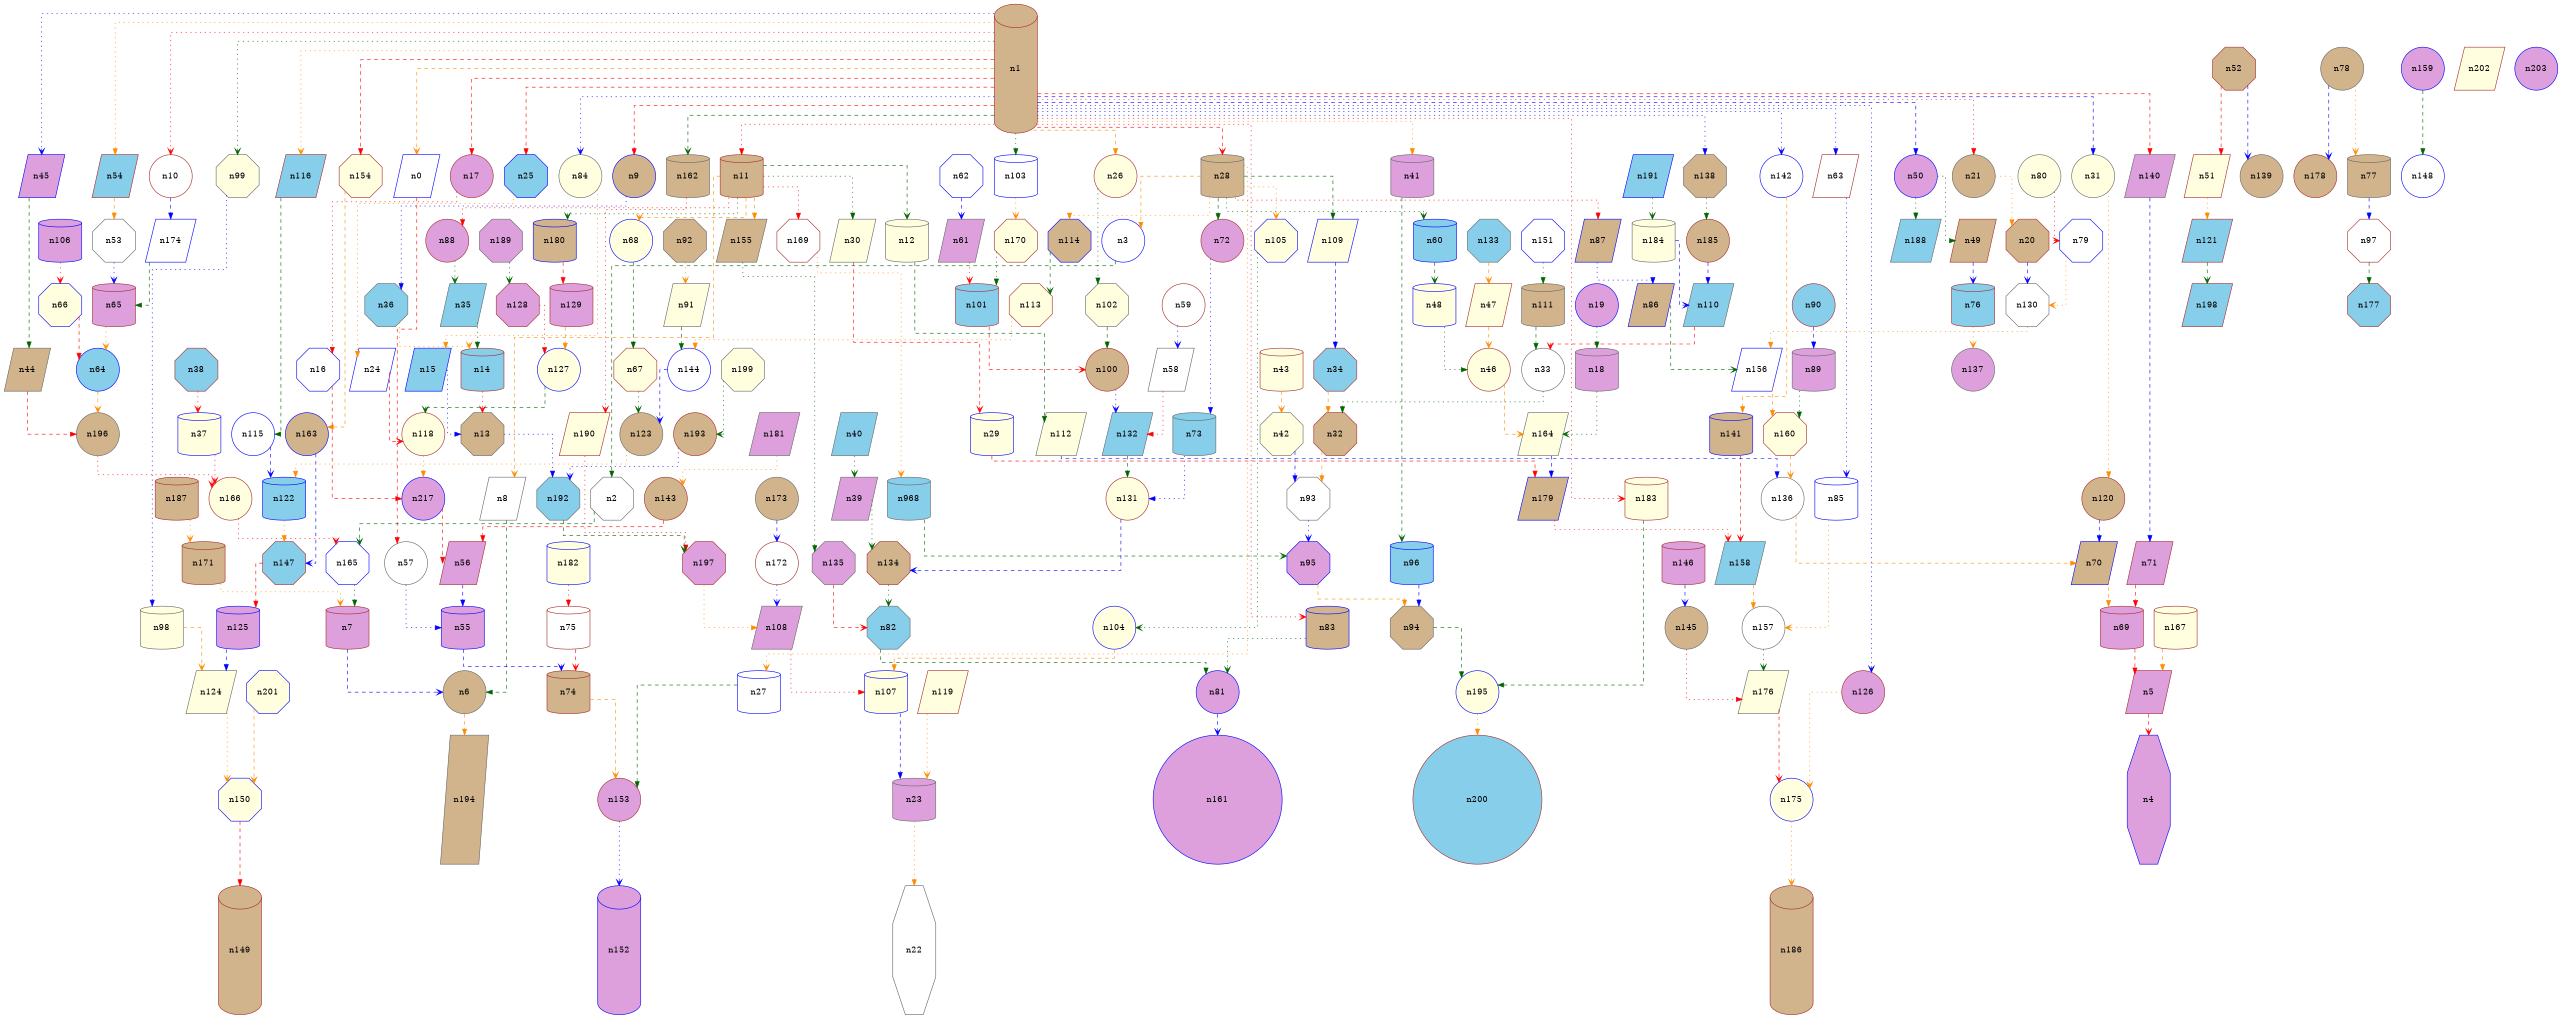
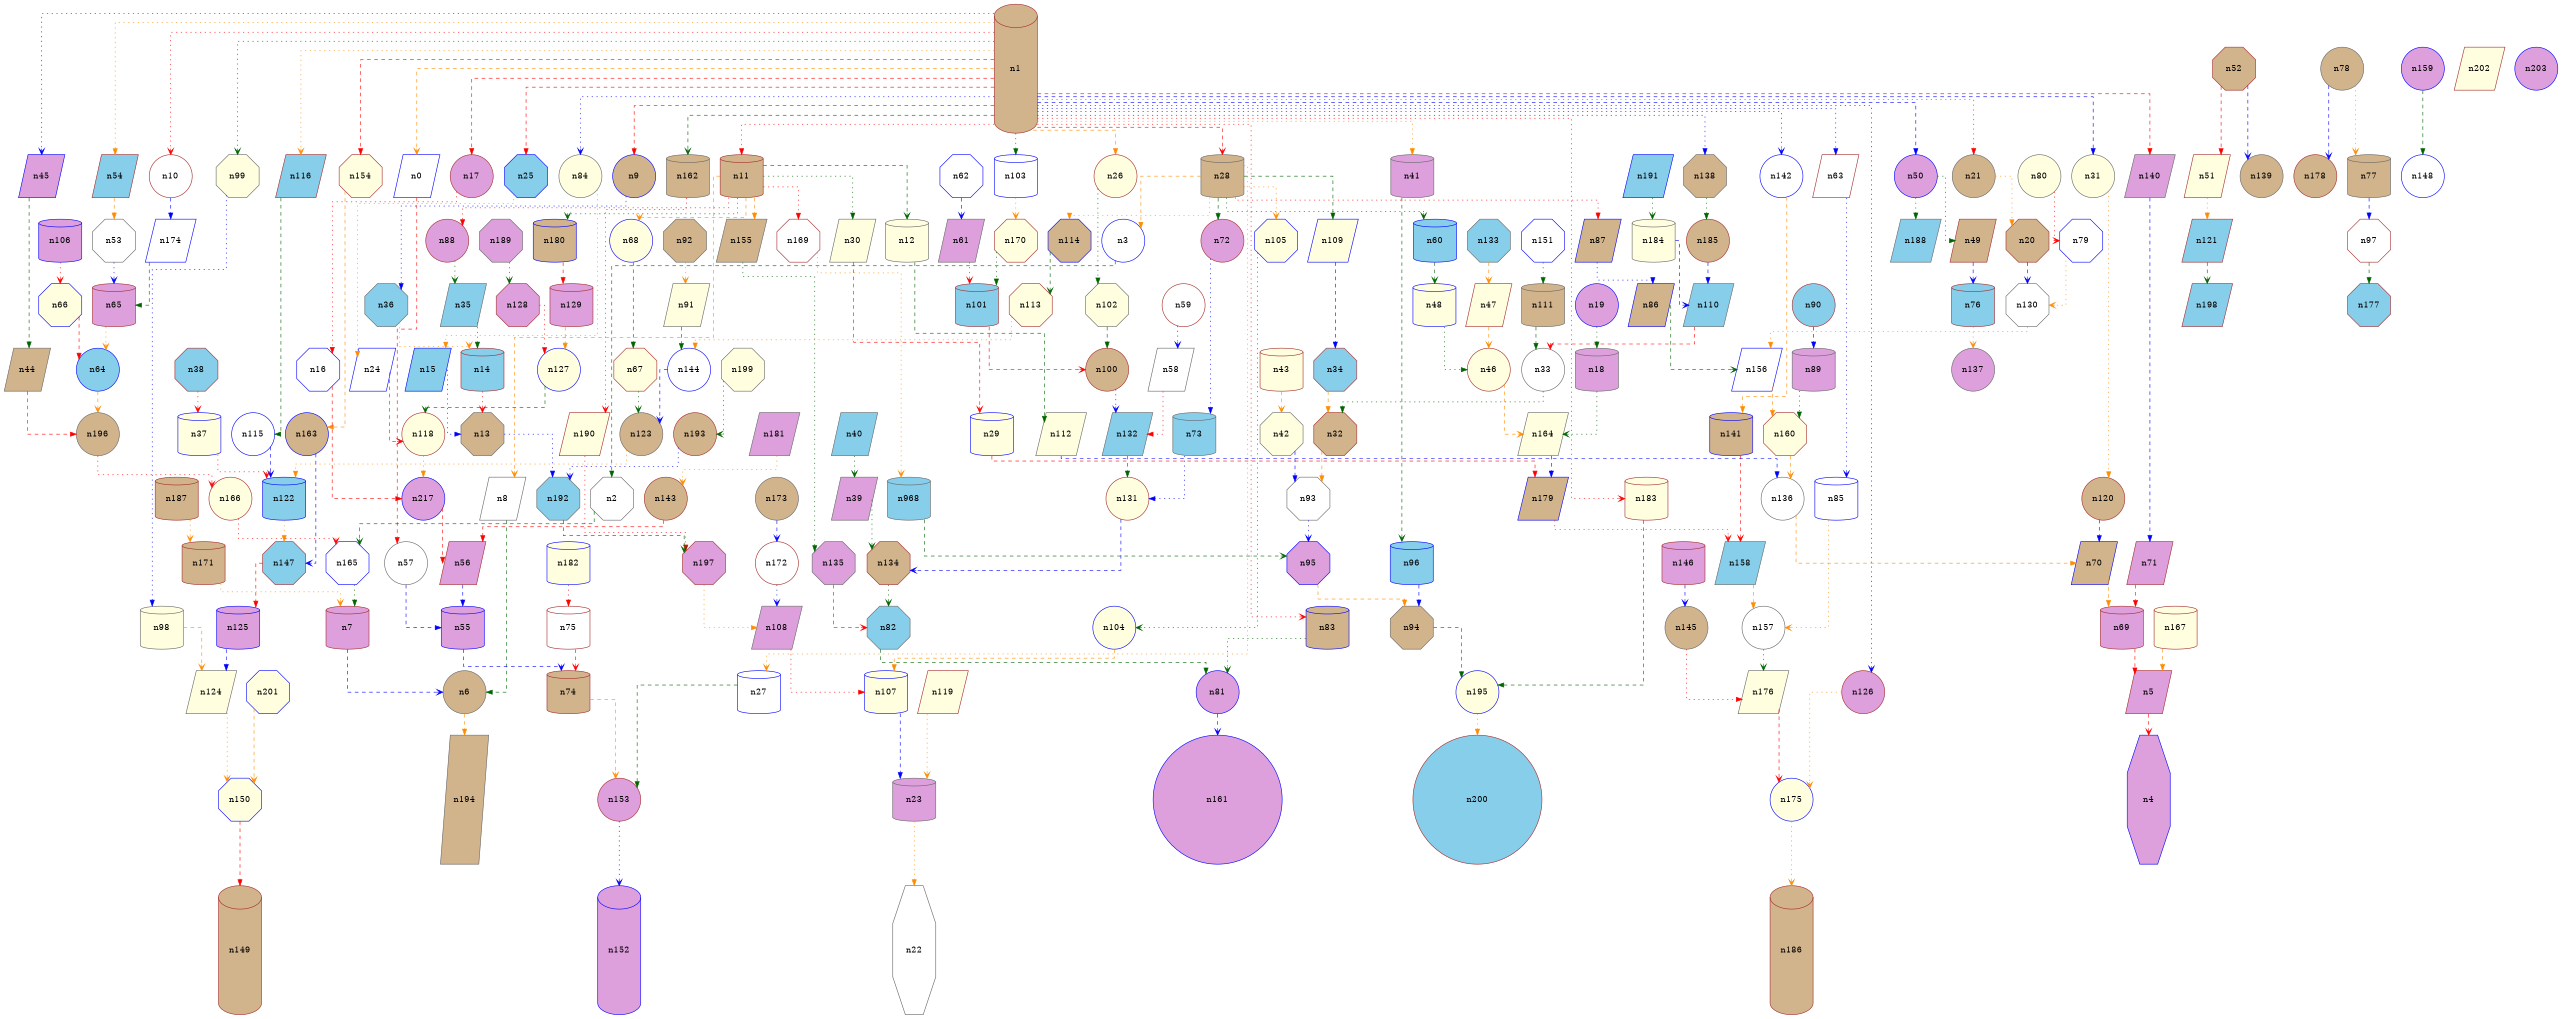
(215, 466) -> (234, 472)
(406, 621) -> (406, 621)
